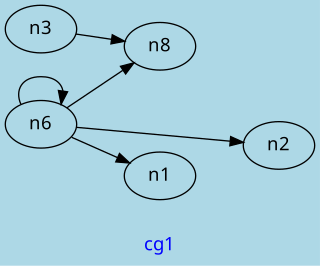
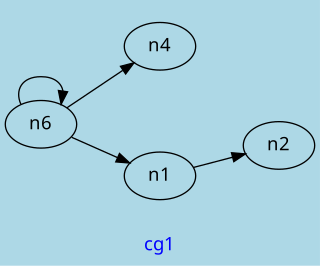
(41, 29) -> none
(160, 46) -> (160, 46)
(153, 134) -> (213, 162)
